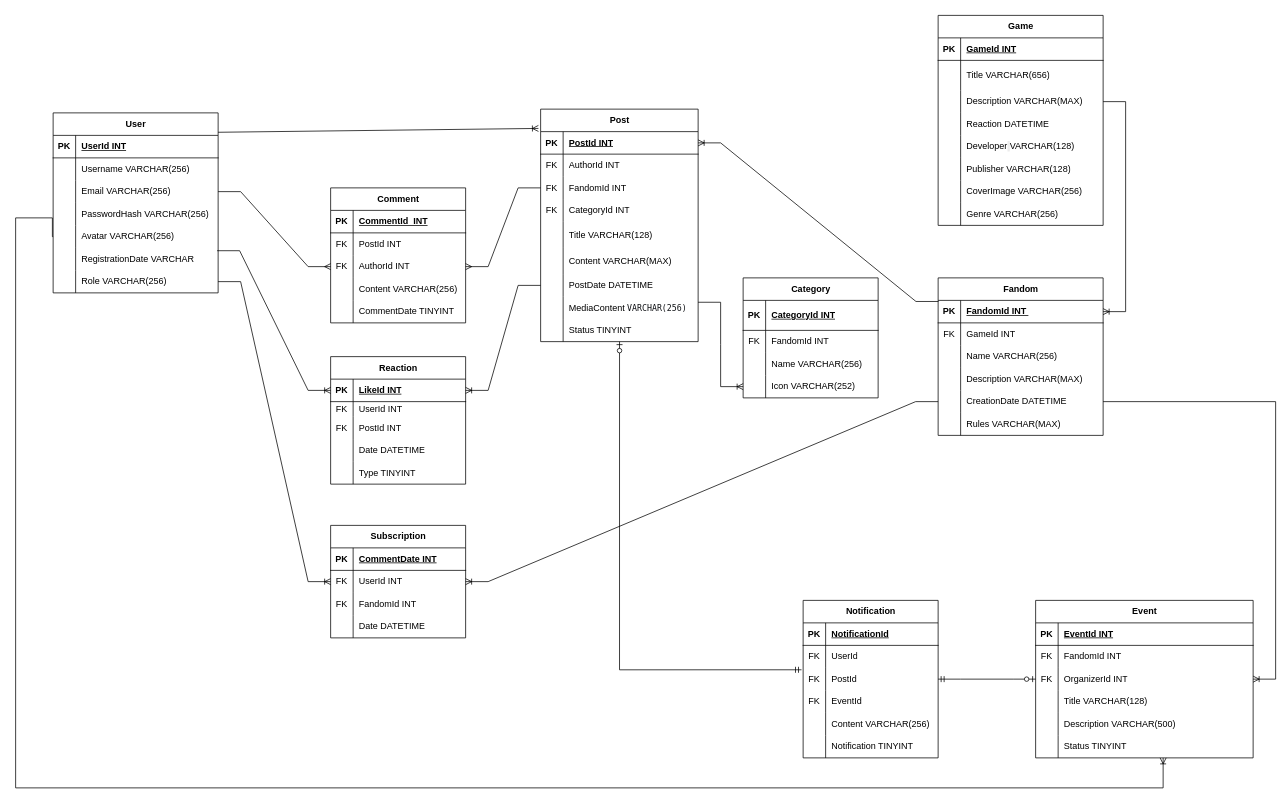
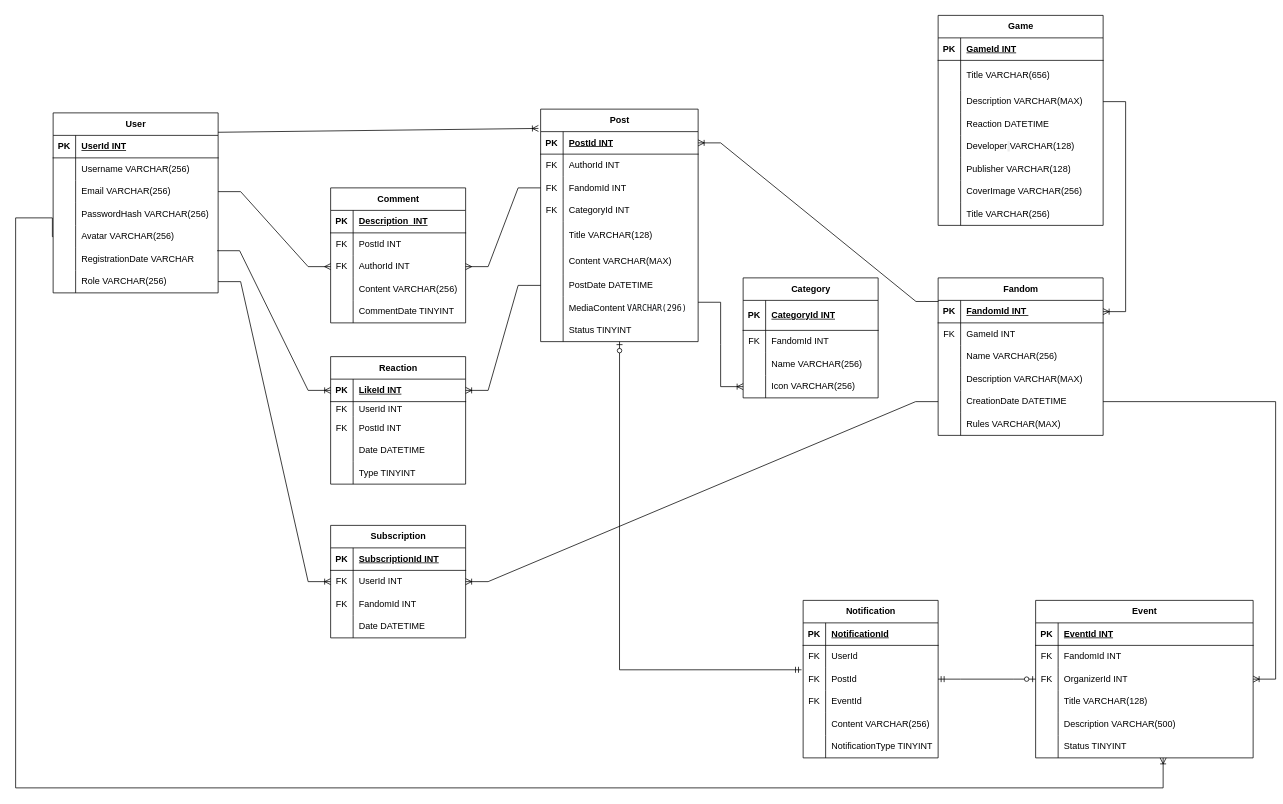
(1012, 214) -> (1009, 214)
(393, 222) -> (396, 222)
(631, 308) -> (631, 308)
(813, 387) -> (813, 387)
(396, 559) -> (401, 559)
(877, 747) -> (885, 747)
